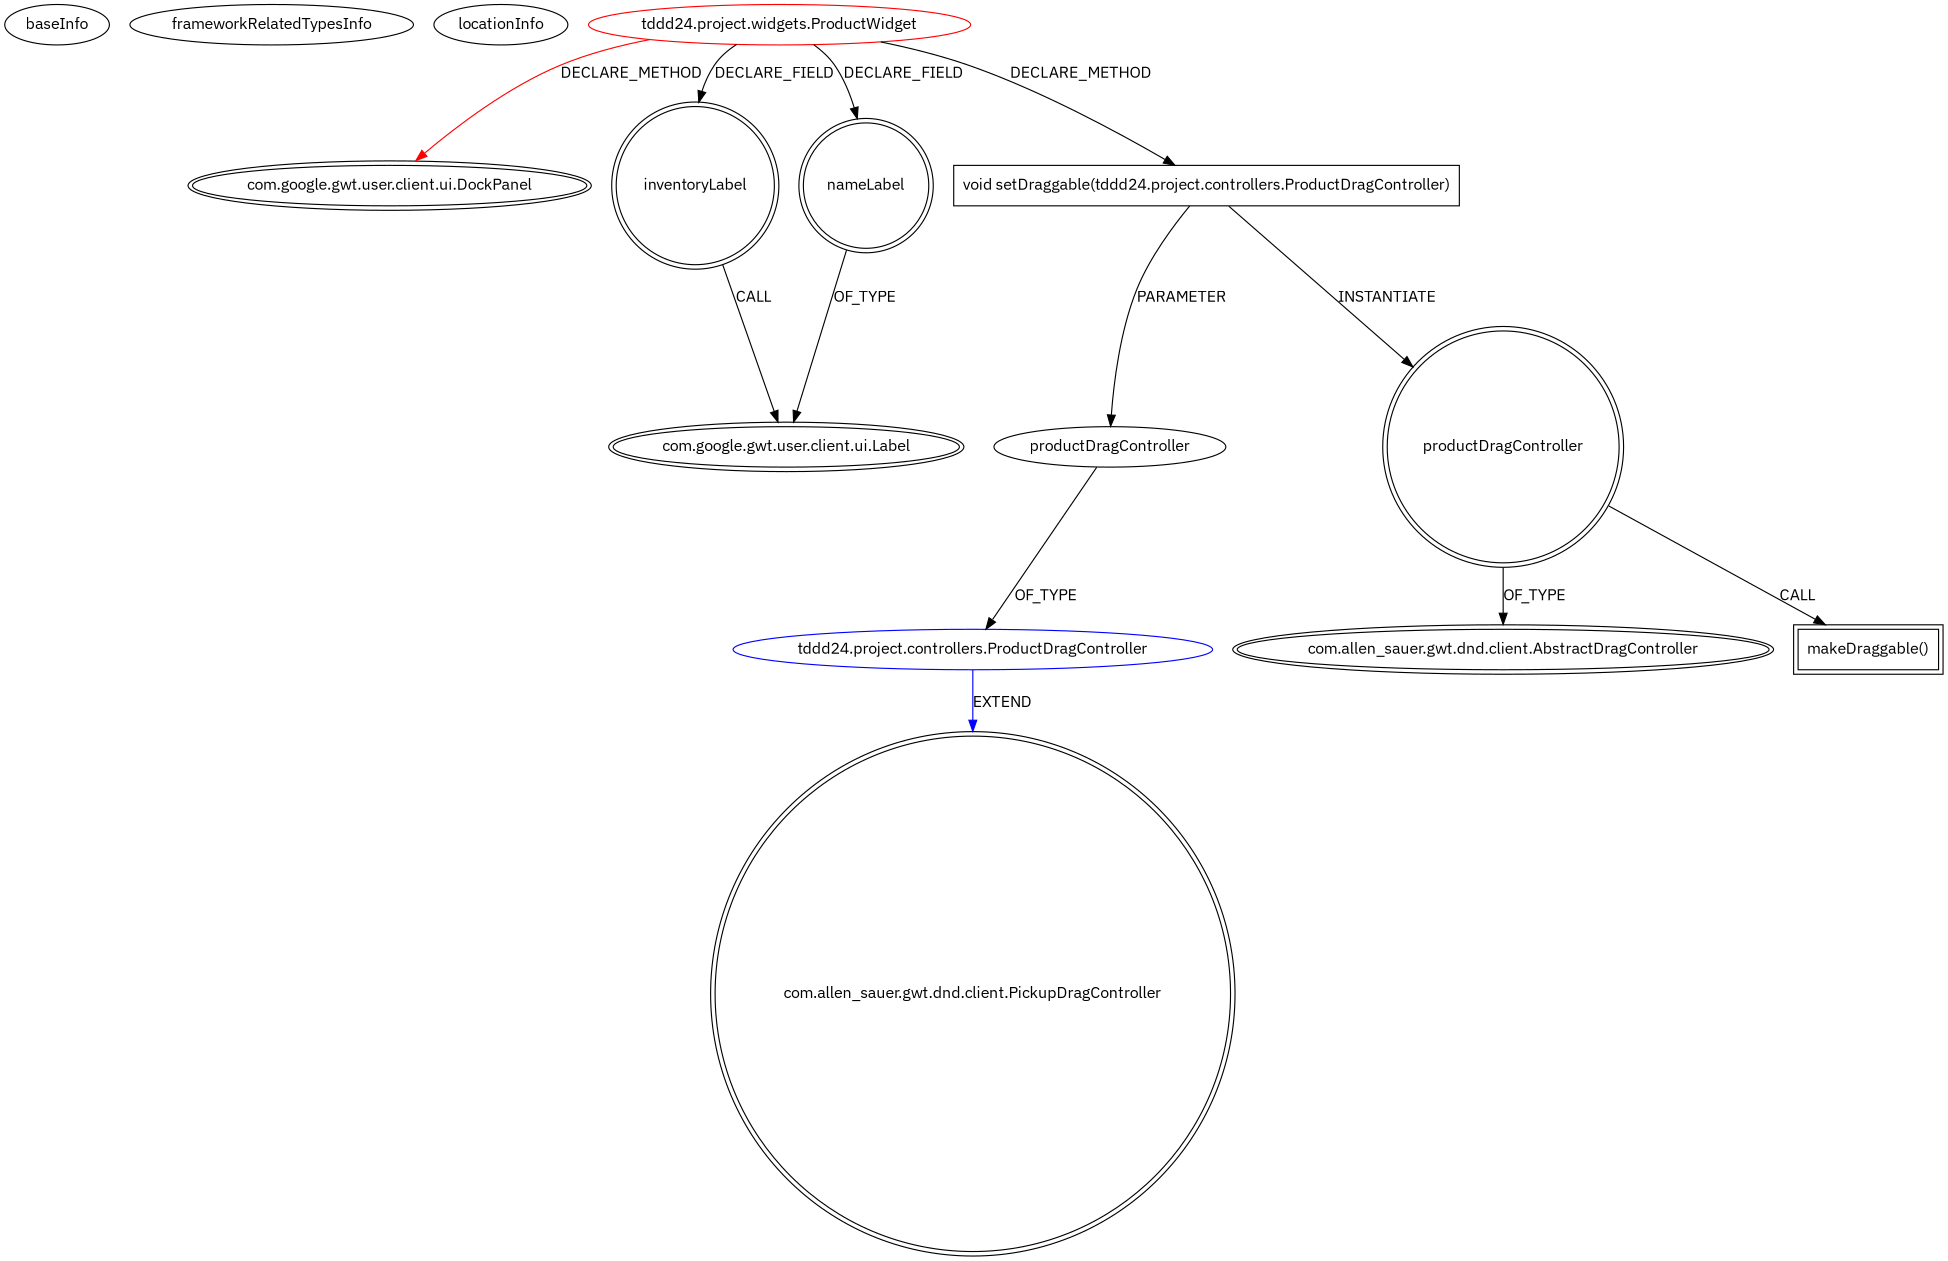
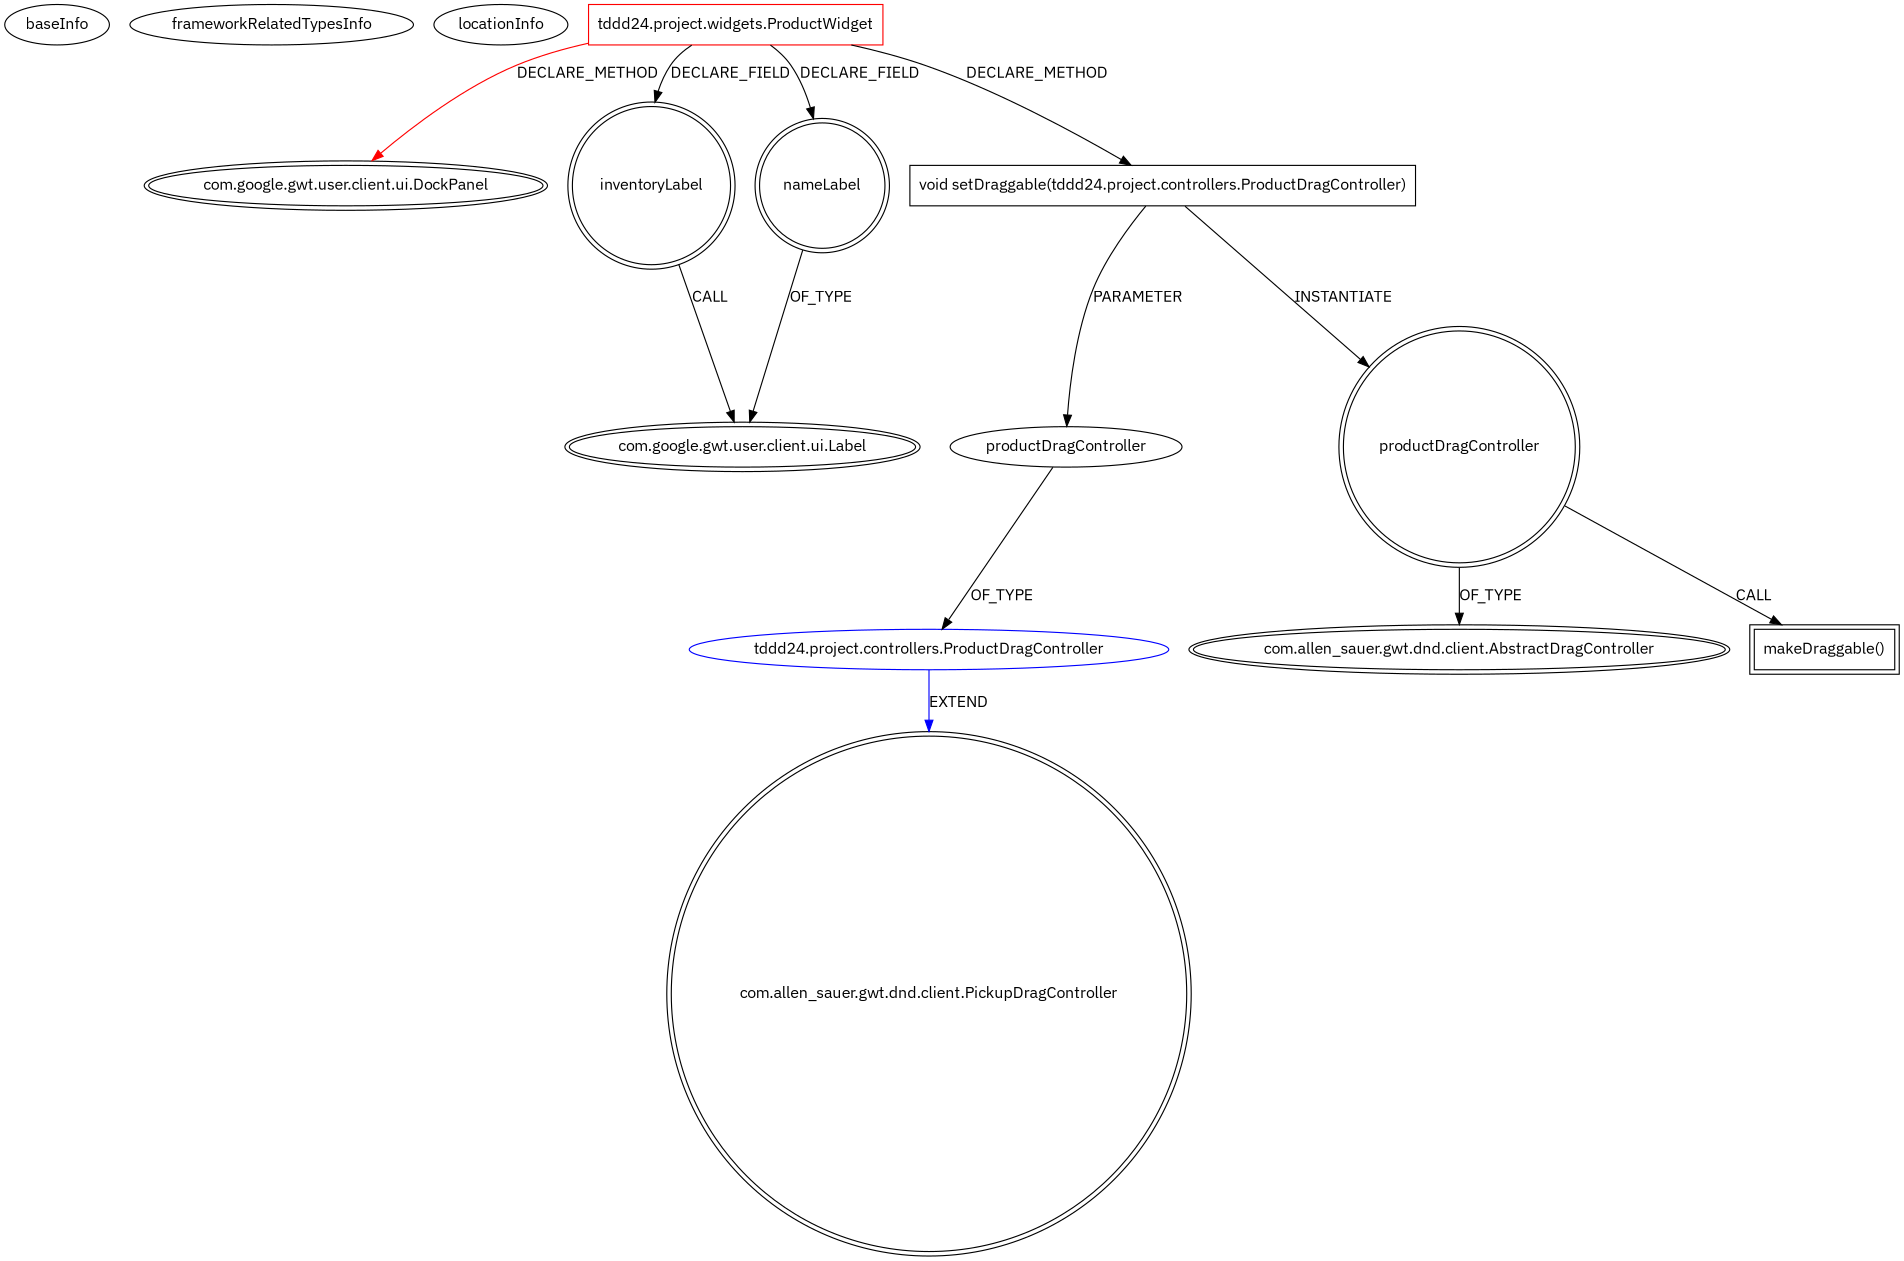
(780, 25) -> (736, 25)
